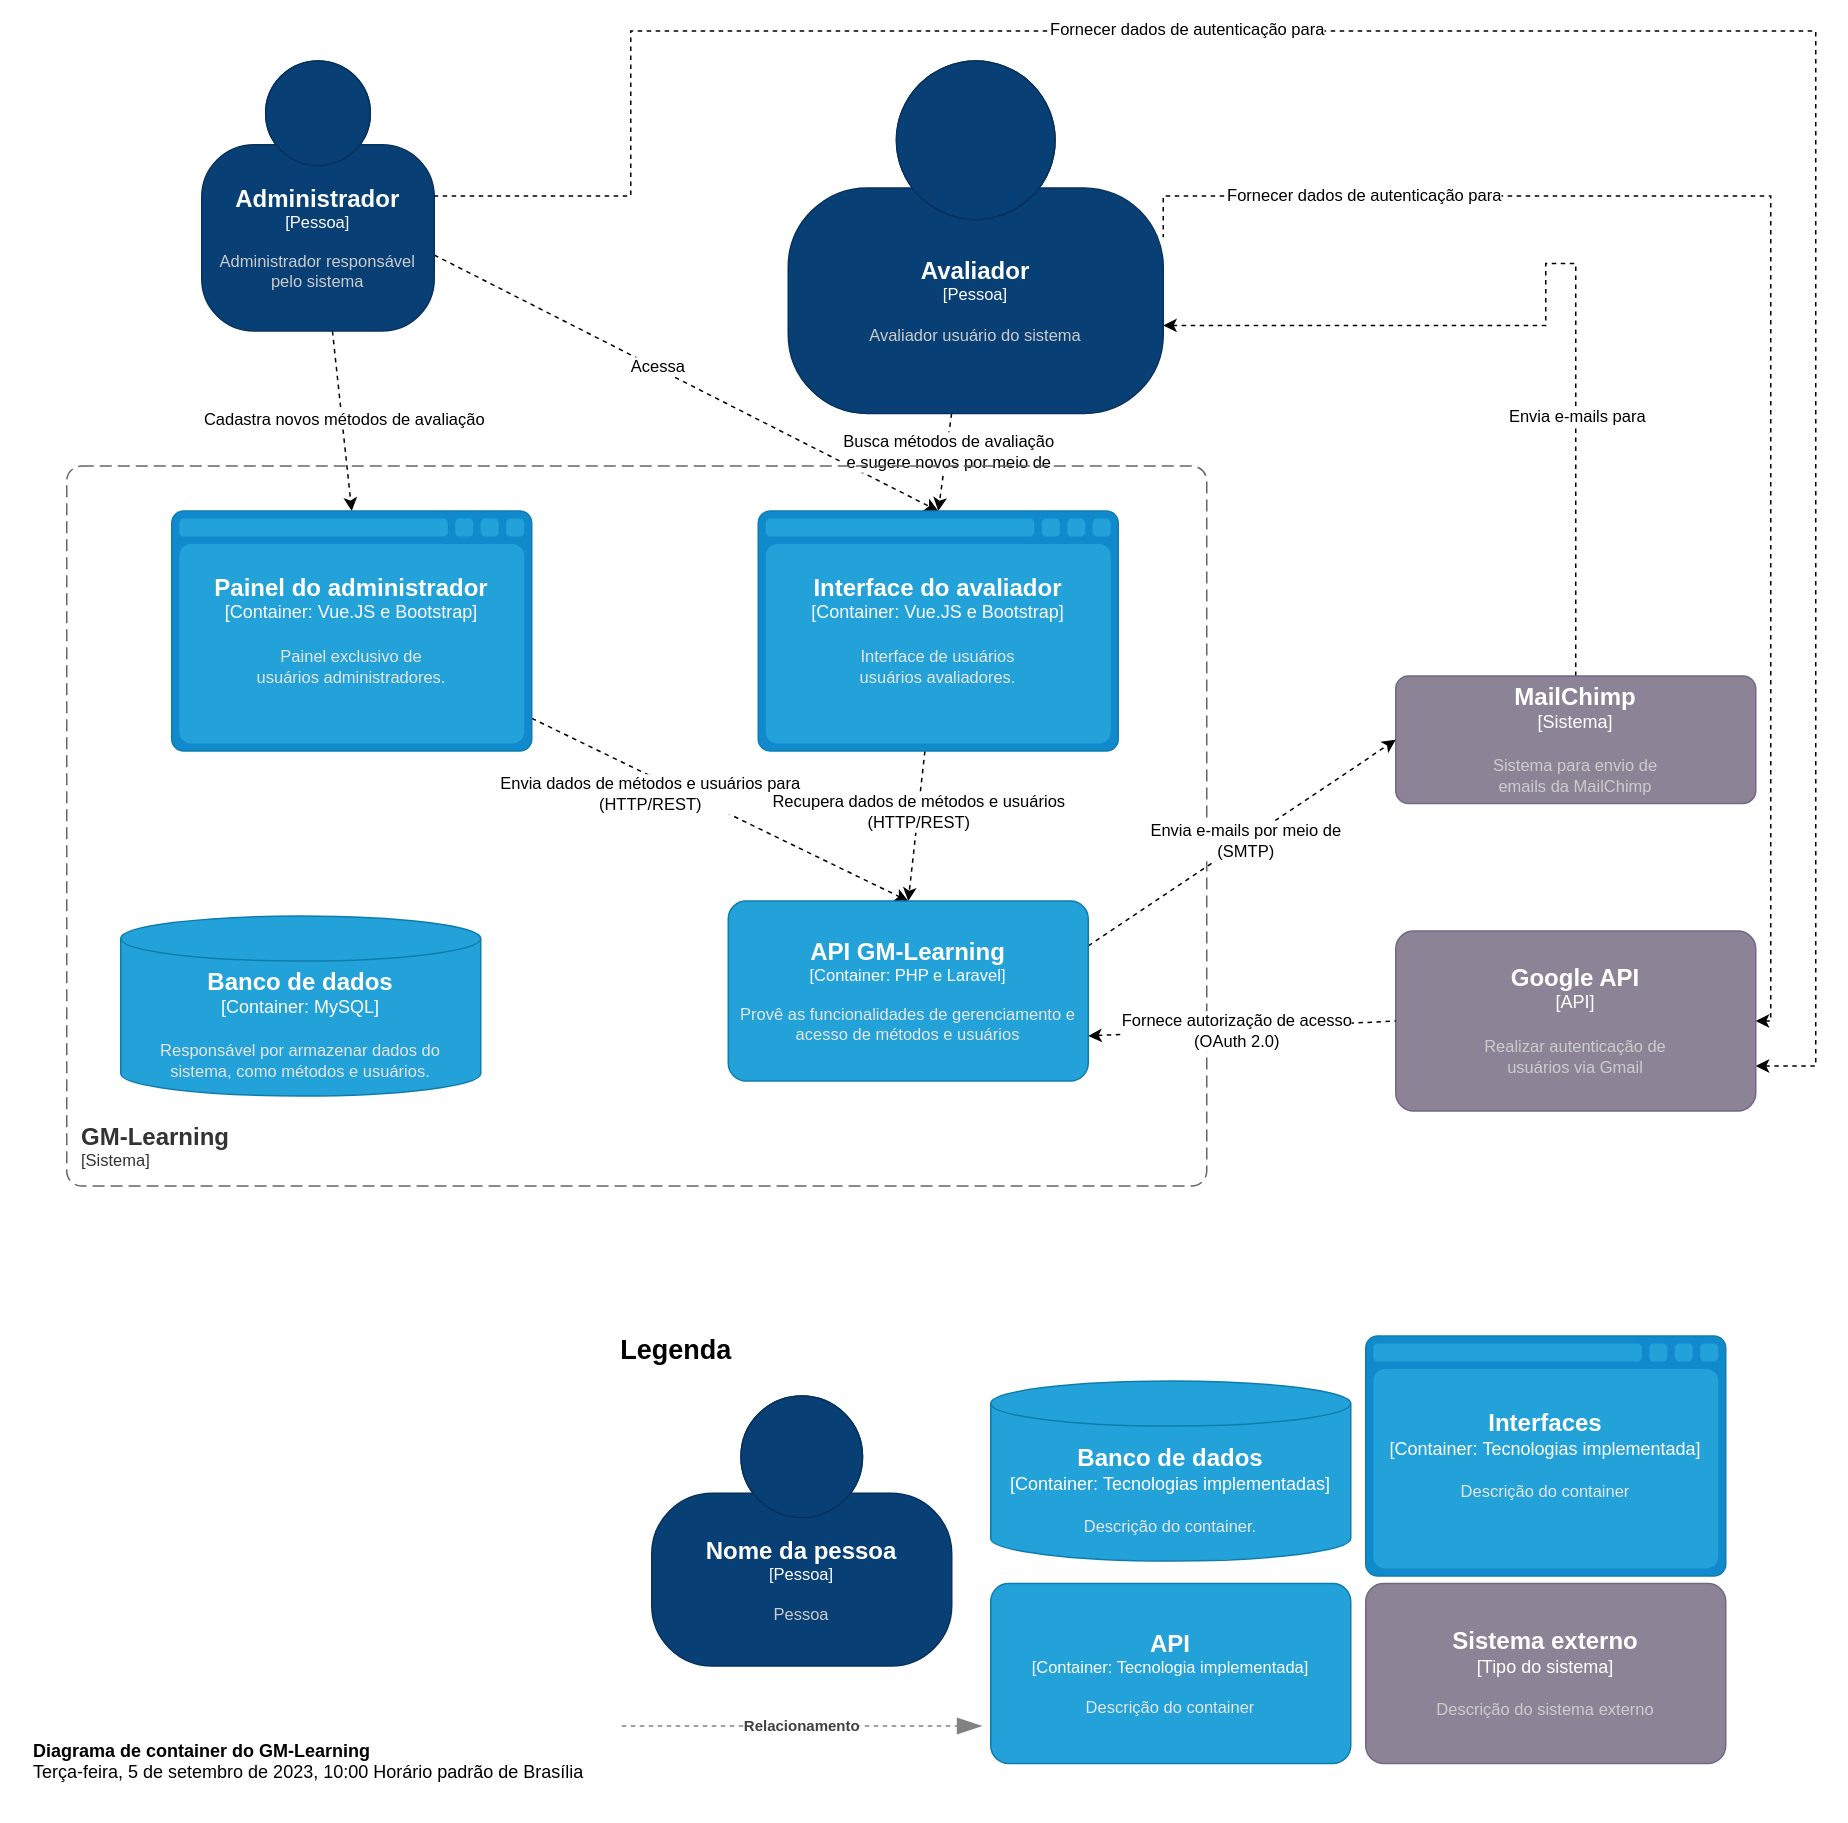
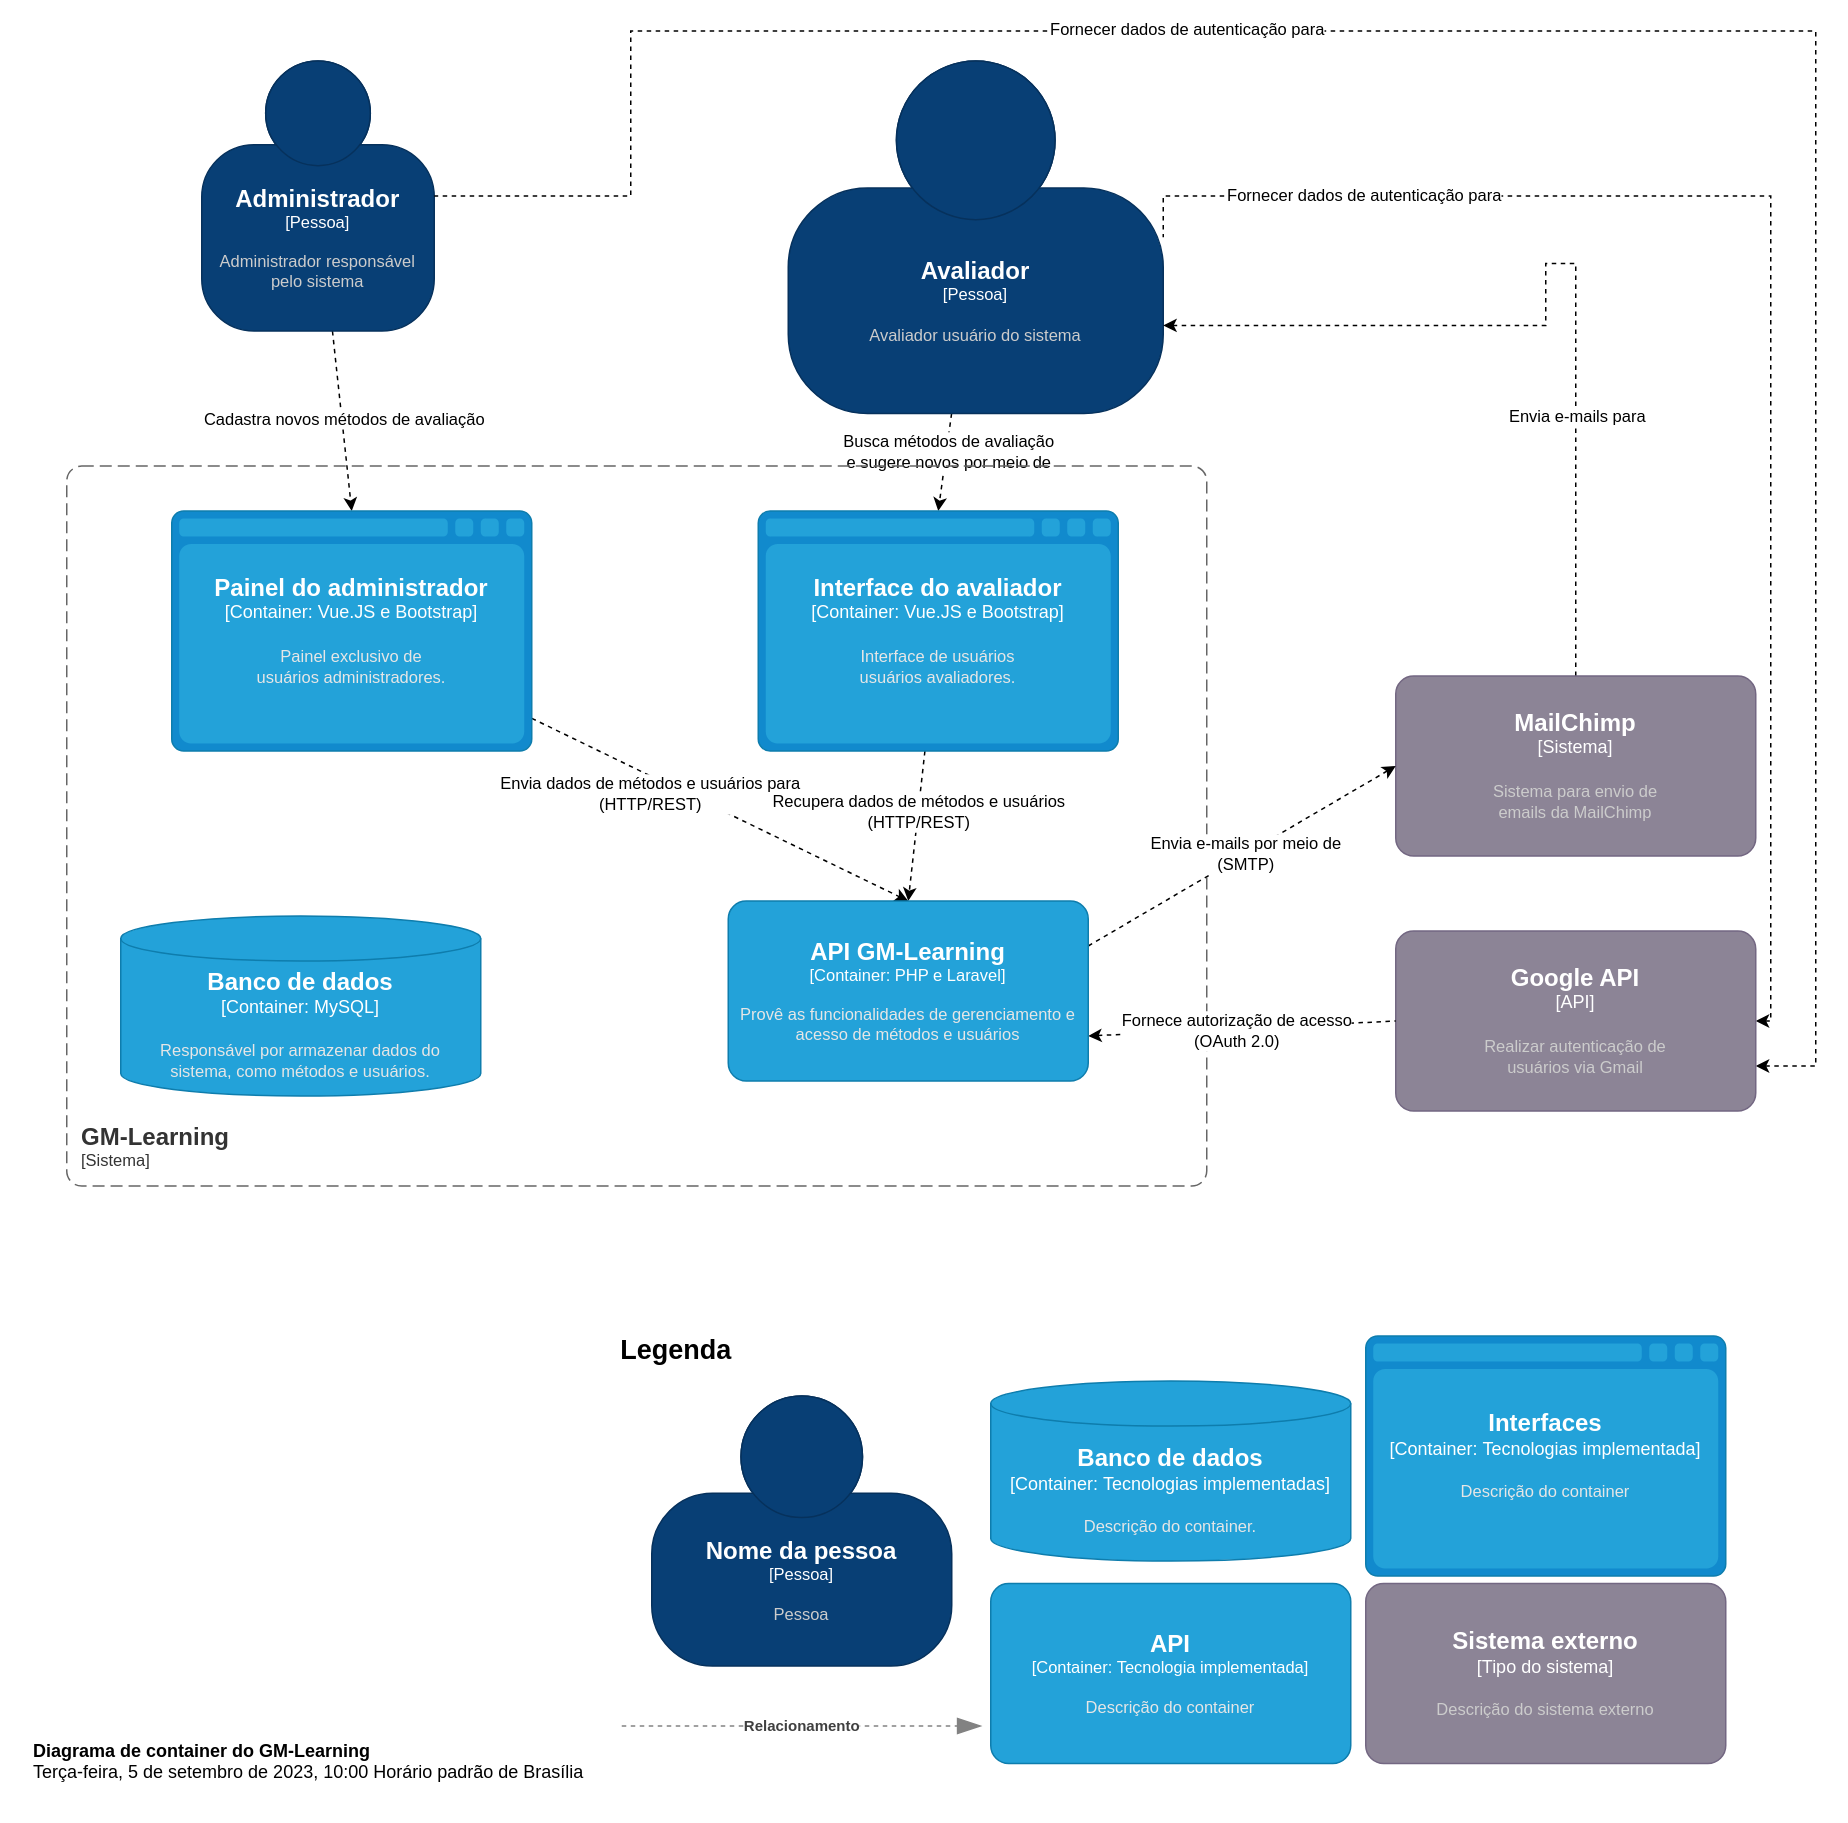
(638, 358) -> none
(1576, 740) -> (1576, 766)
